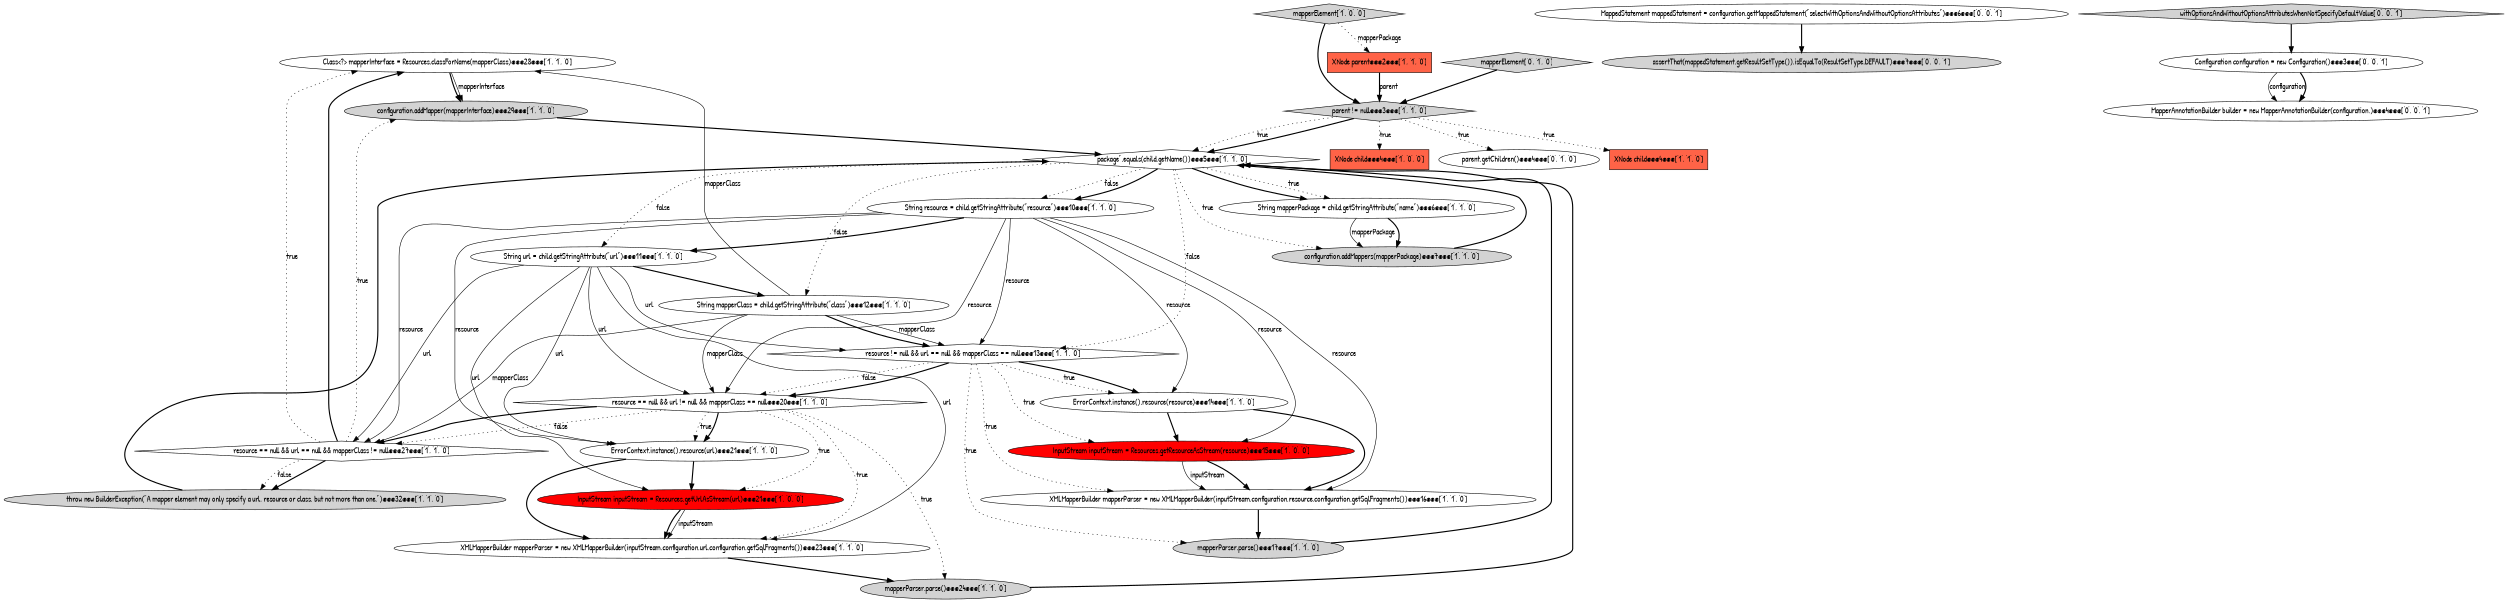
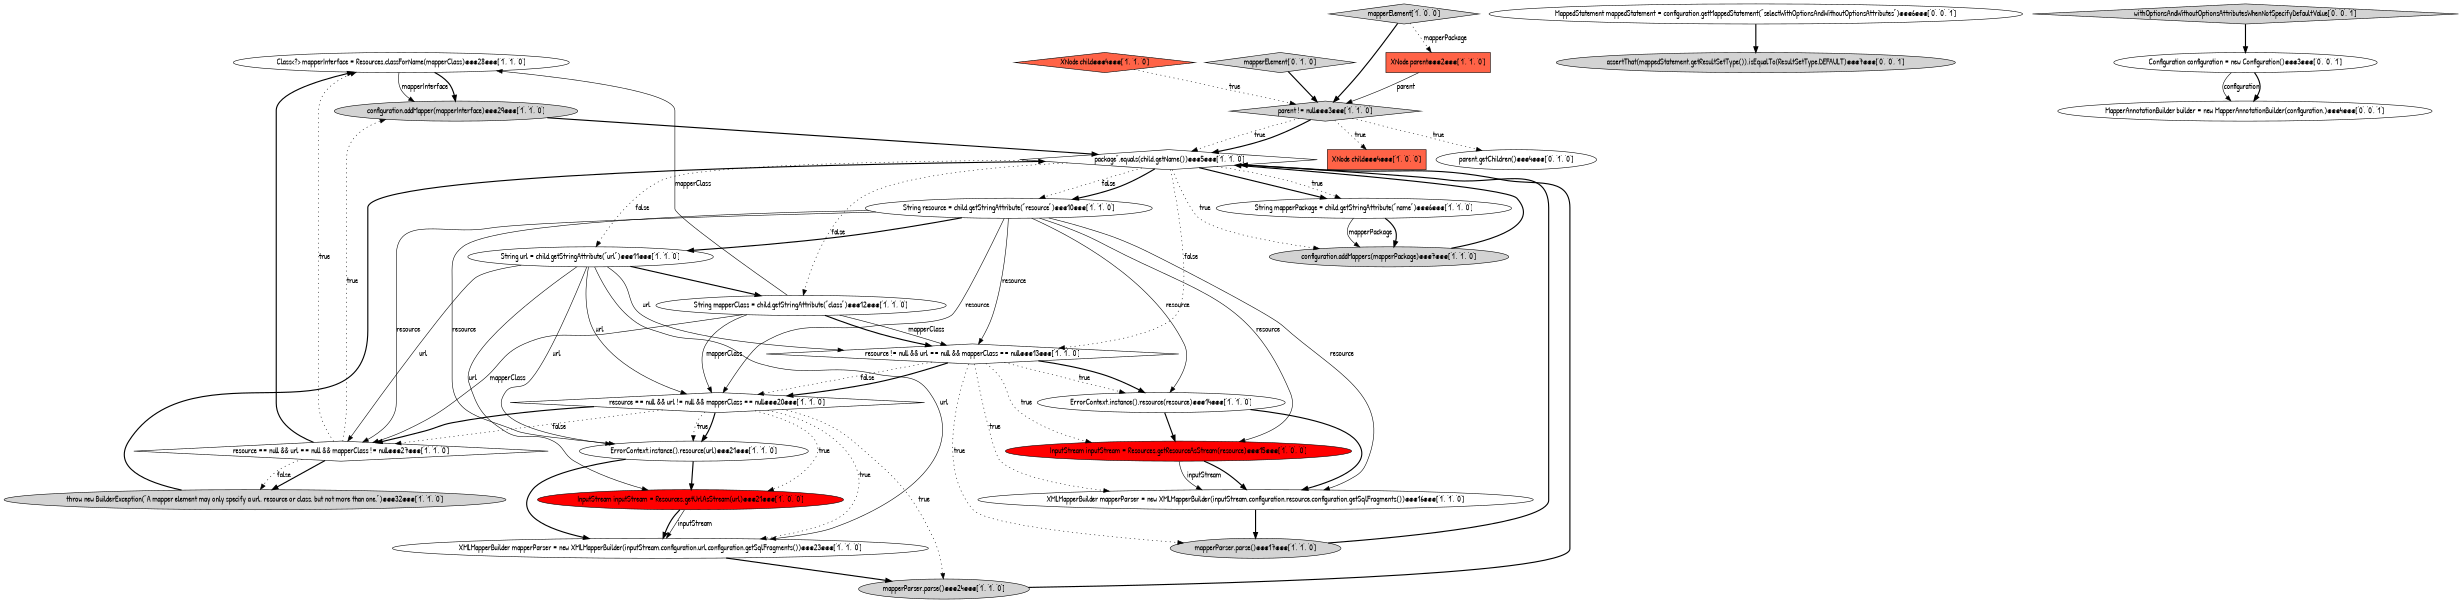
(1380, 84) -> (1386, 88)
(1509, 133) -> (1212, 86)
(1659, 160) -> (1105, 63)
